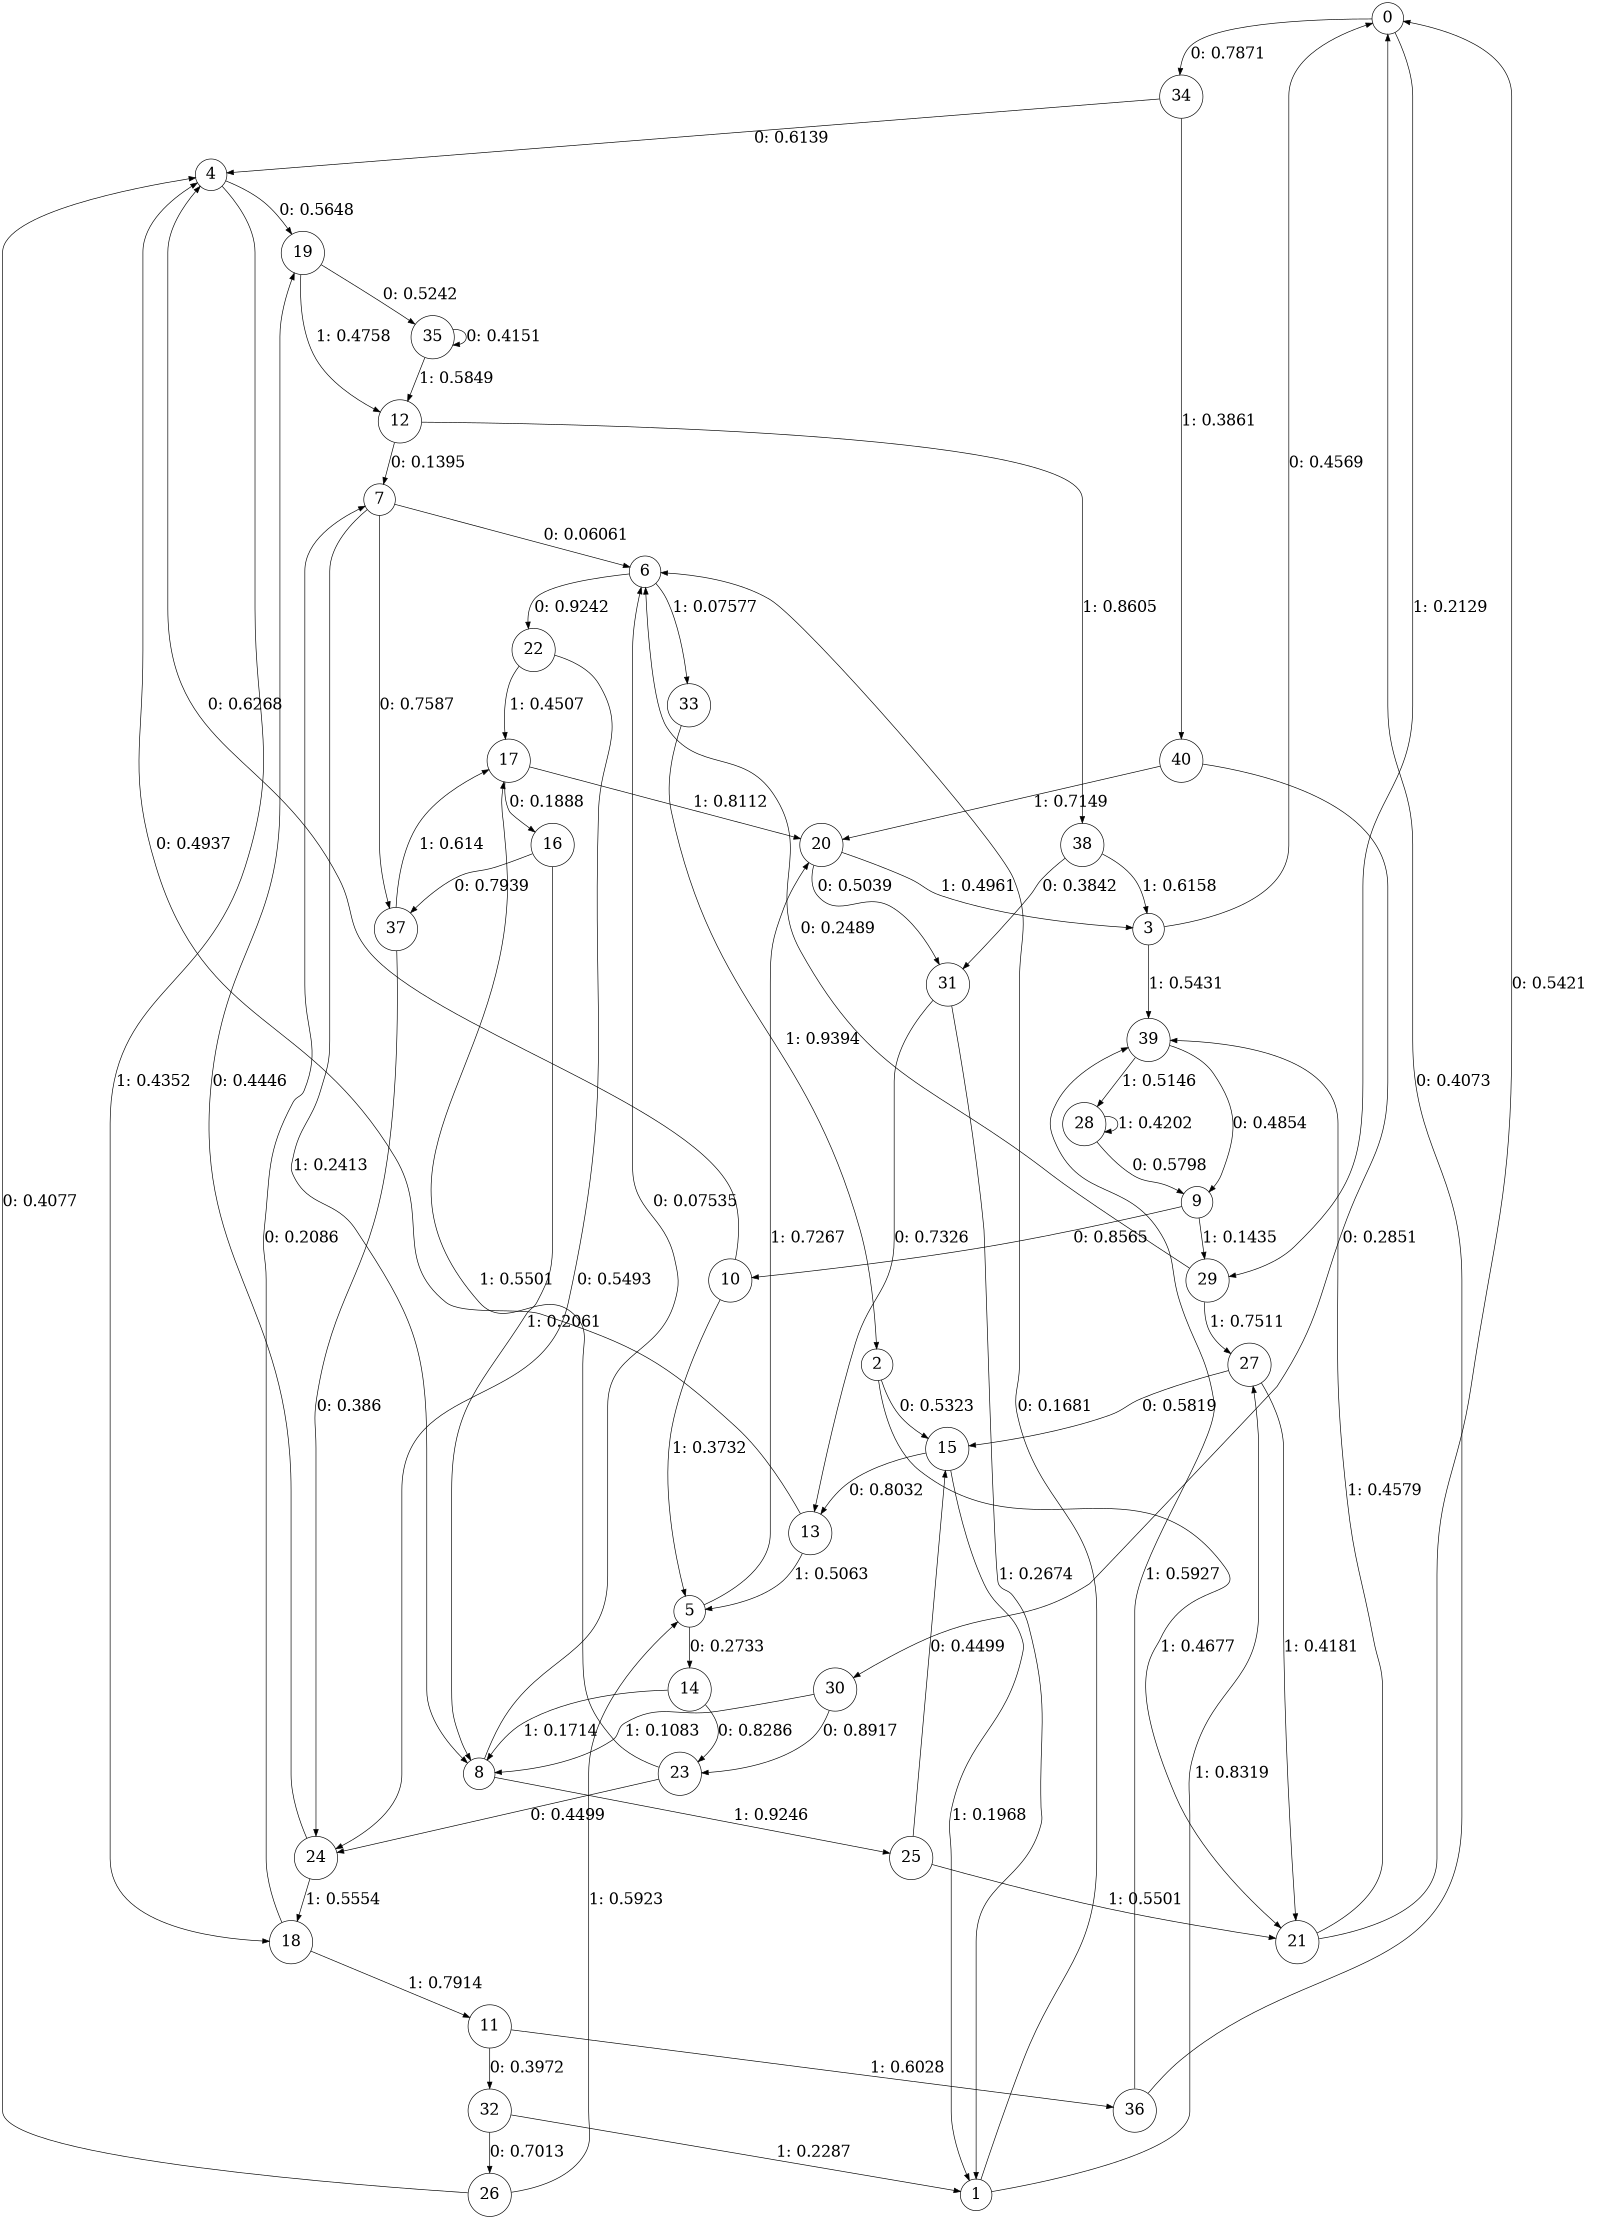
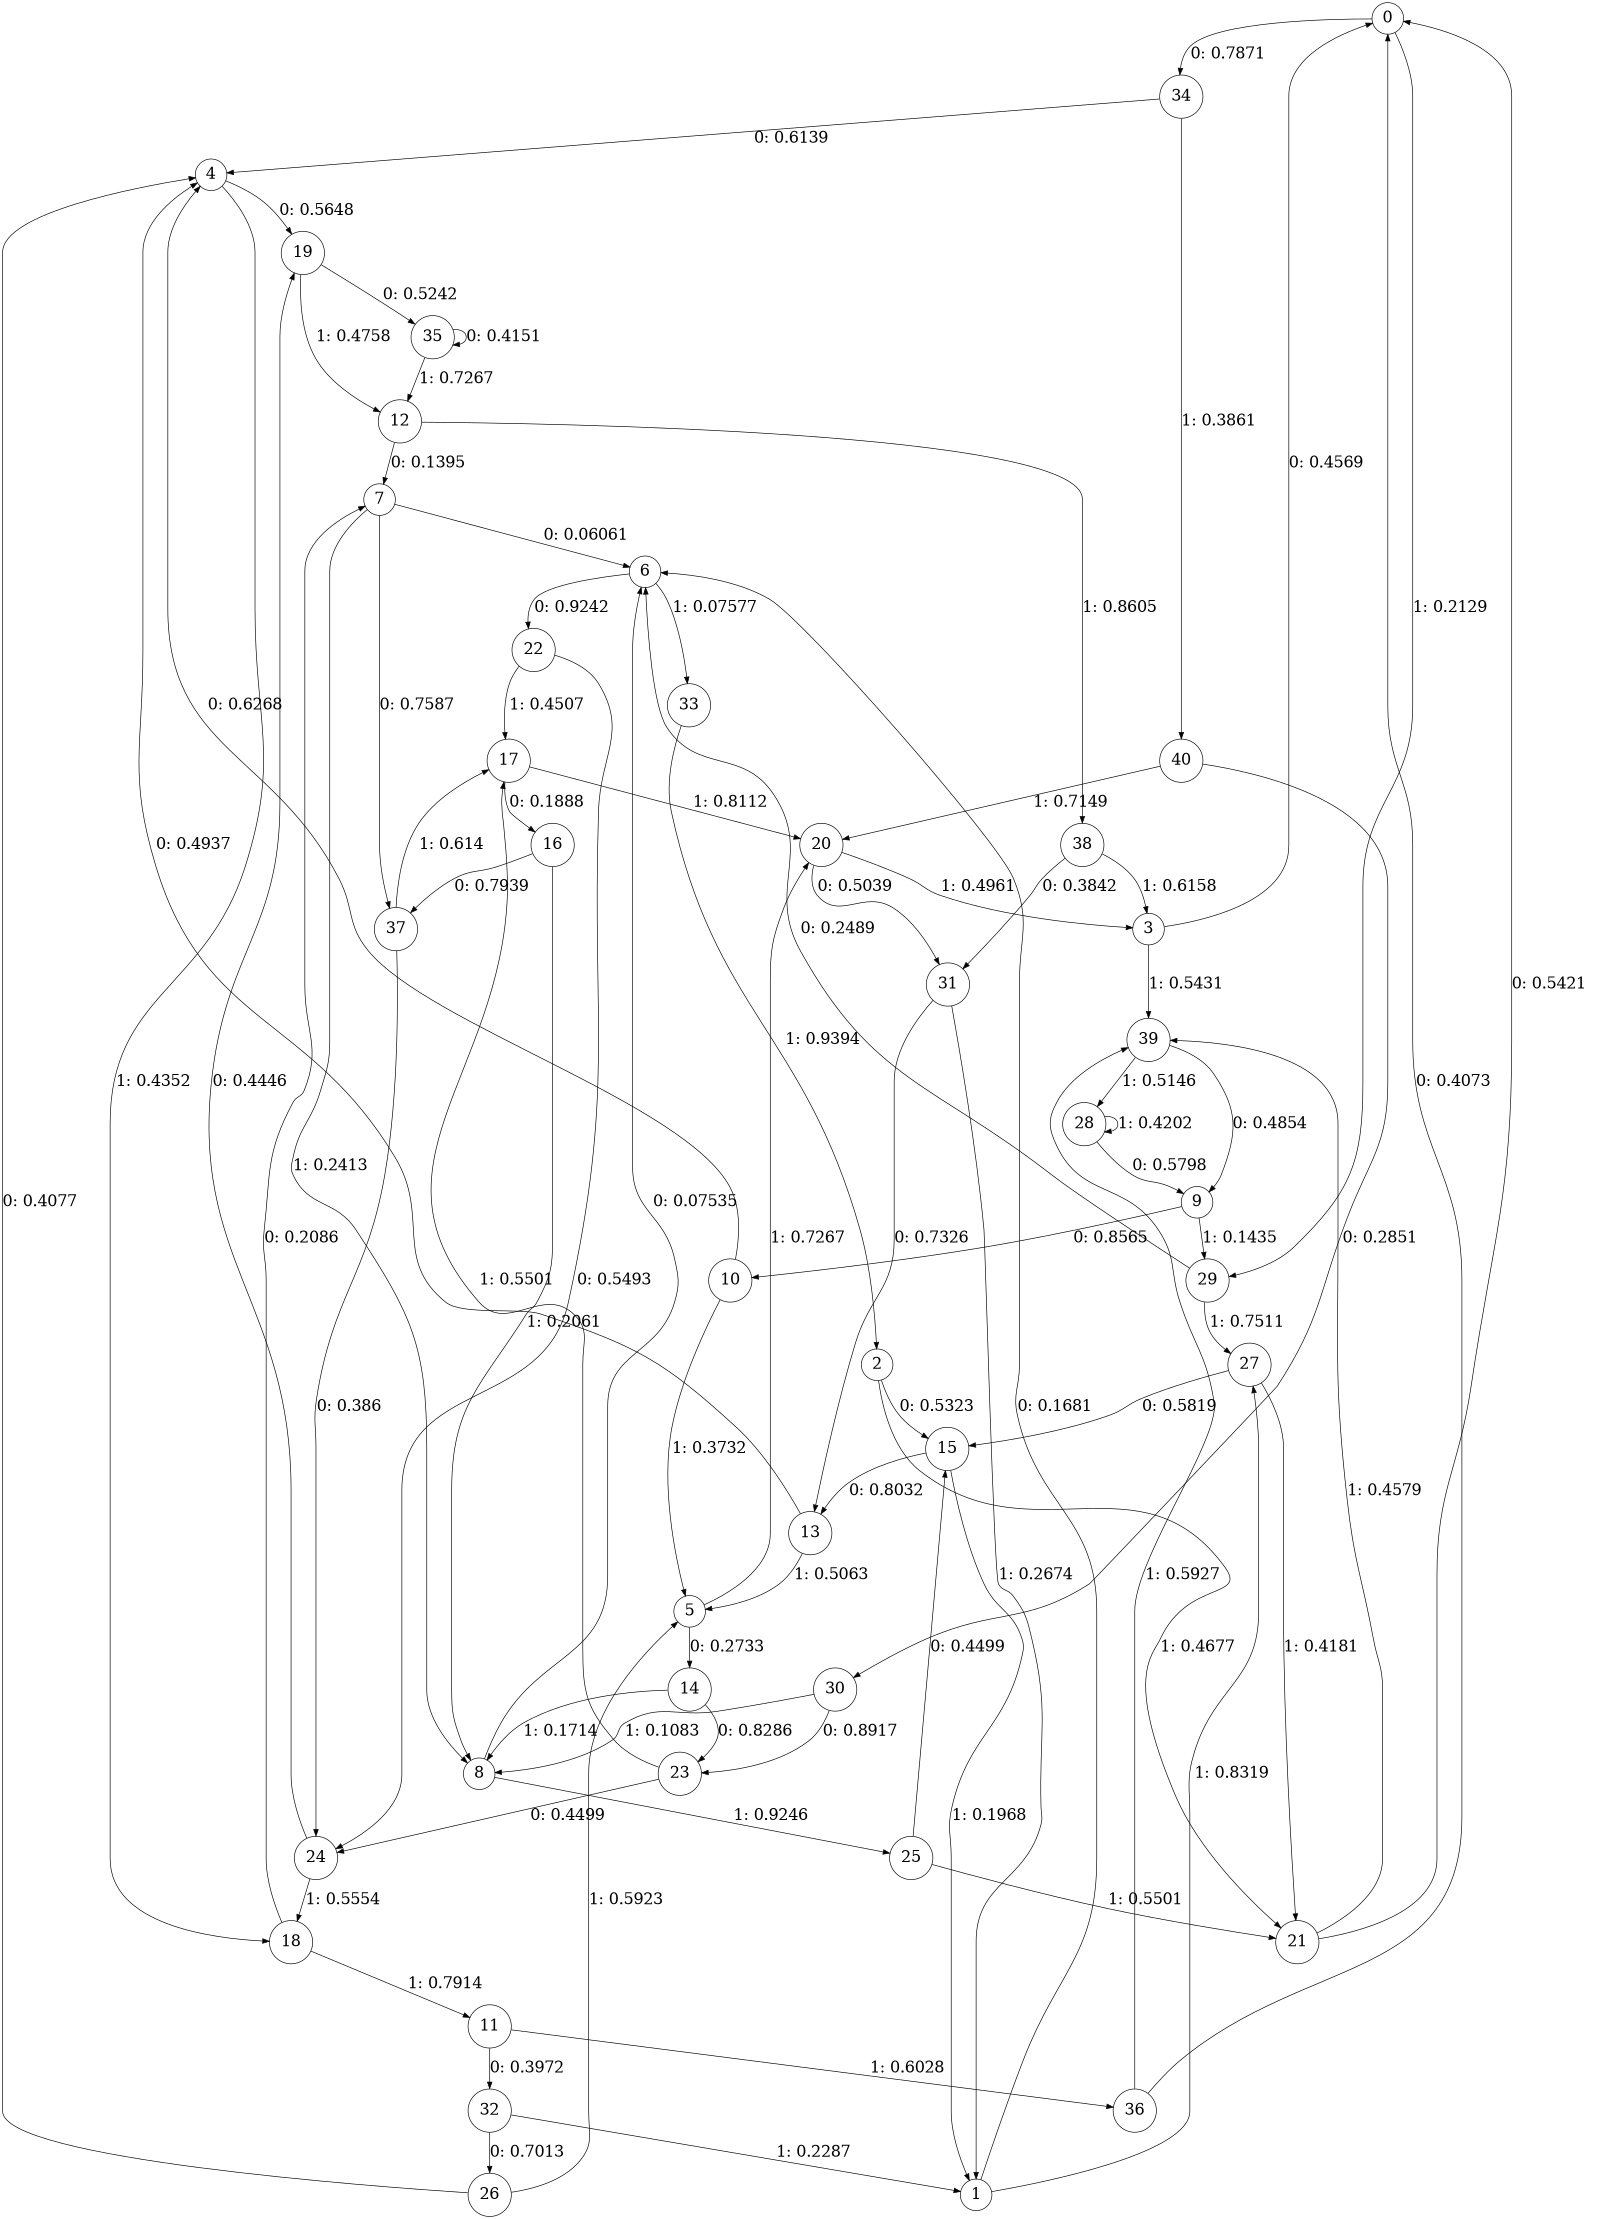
(463, 379) -> (463, 379)
